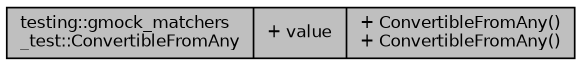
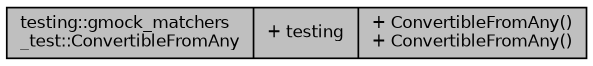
(300, 32) -> (306, 32)
